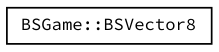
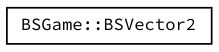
(109, 26) -> (109, 26)
